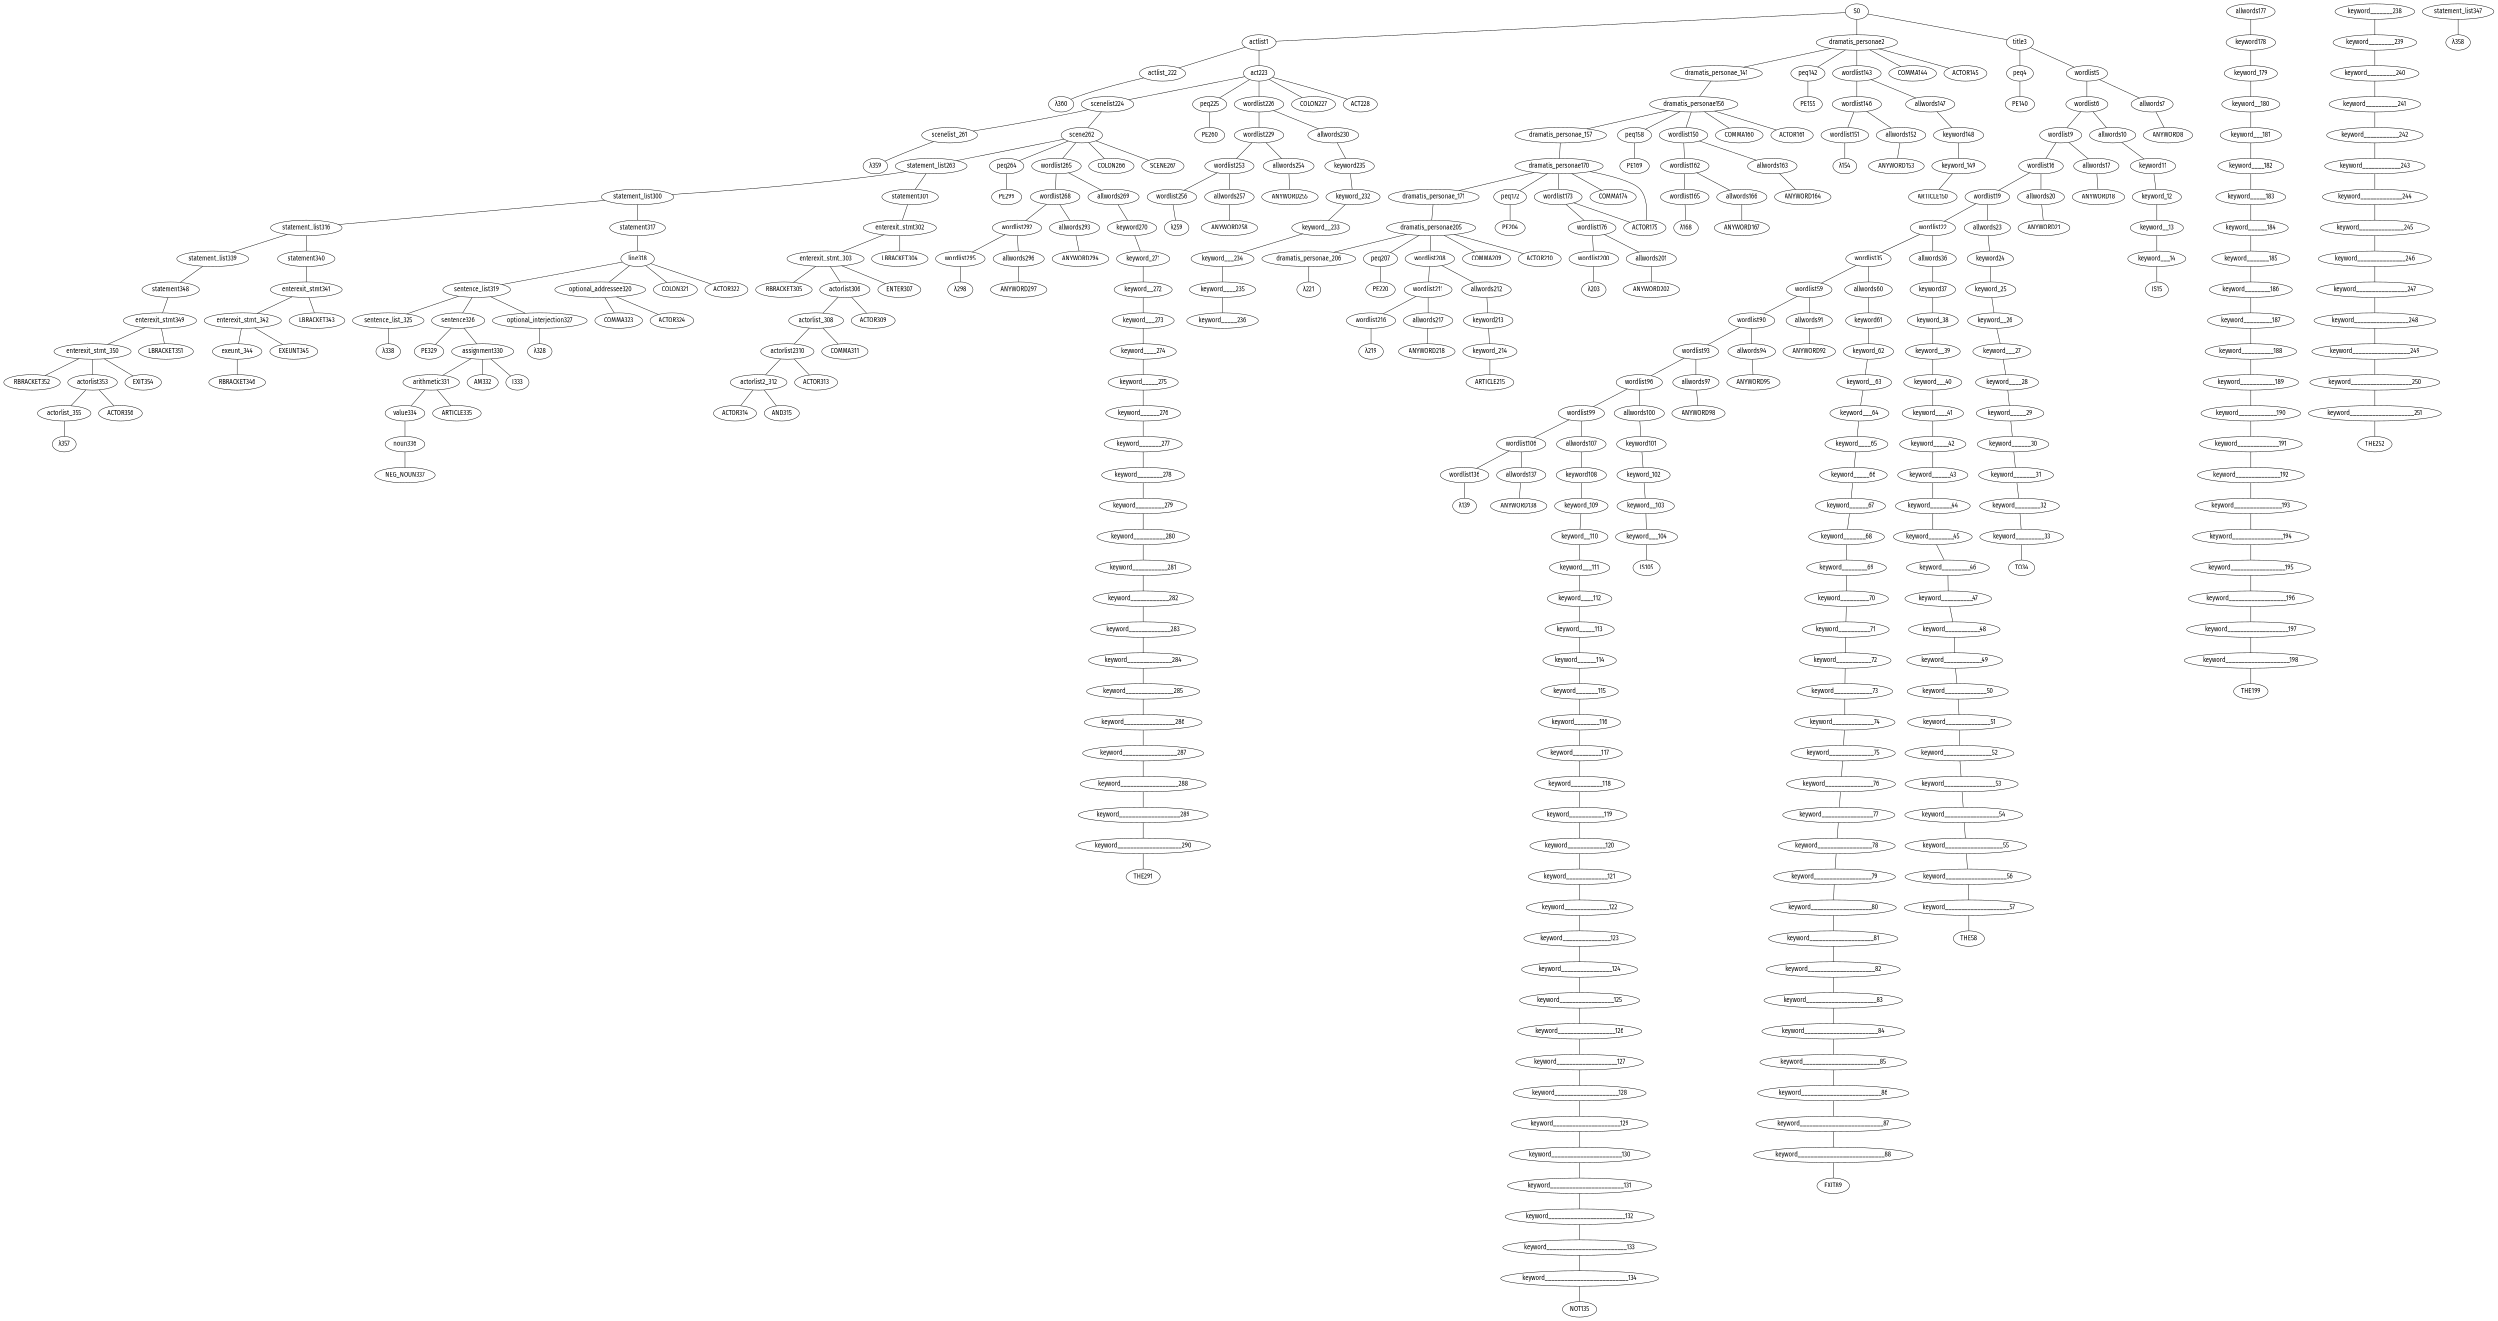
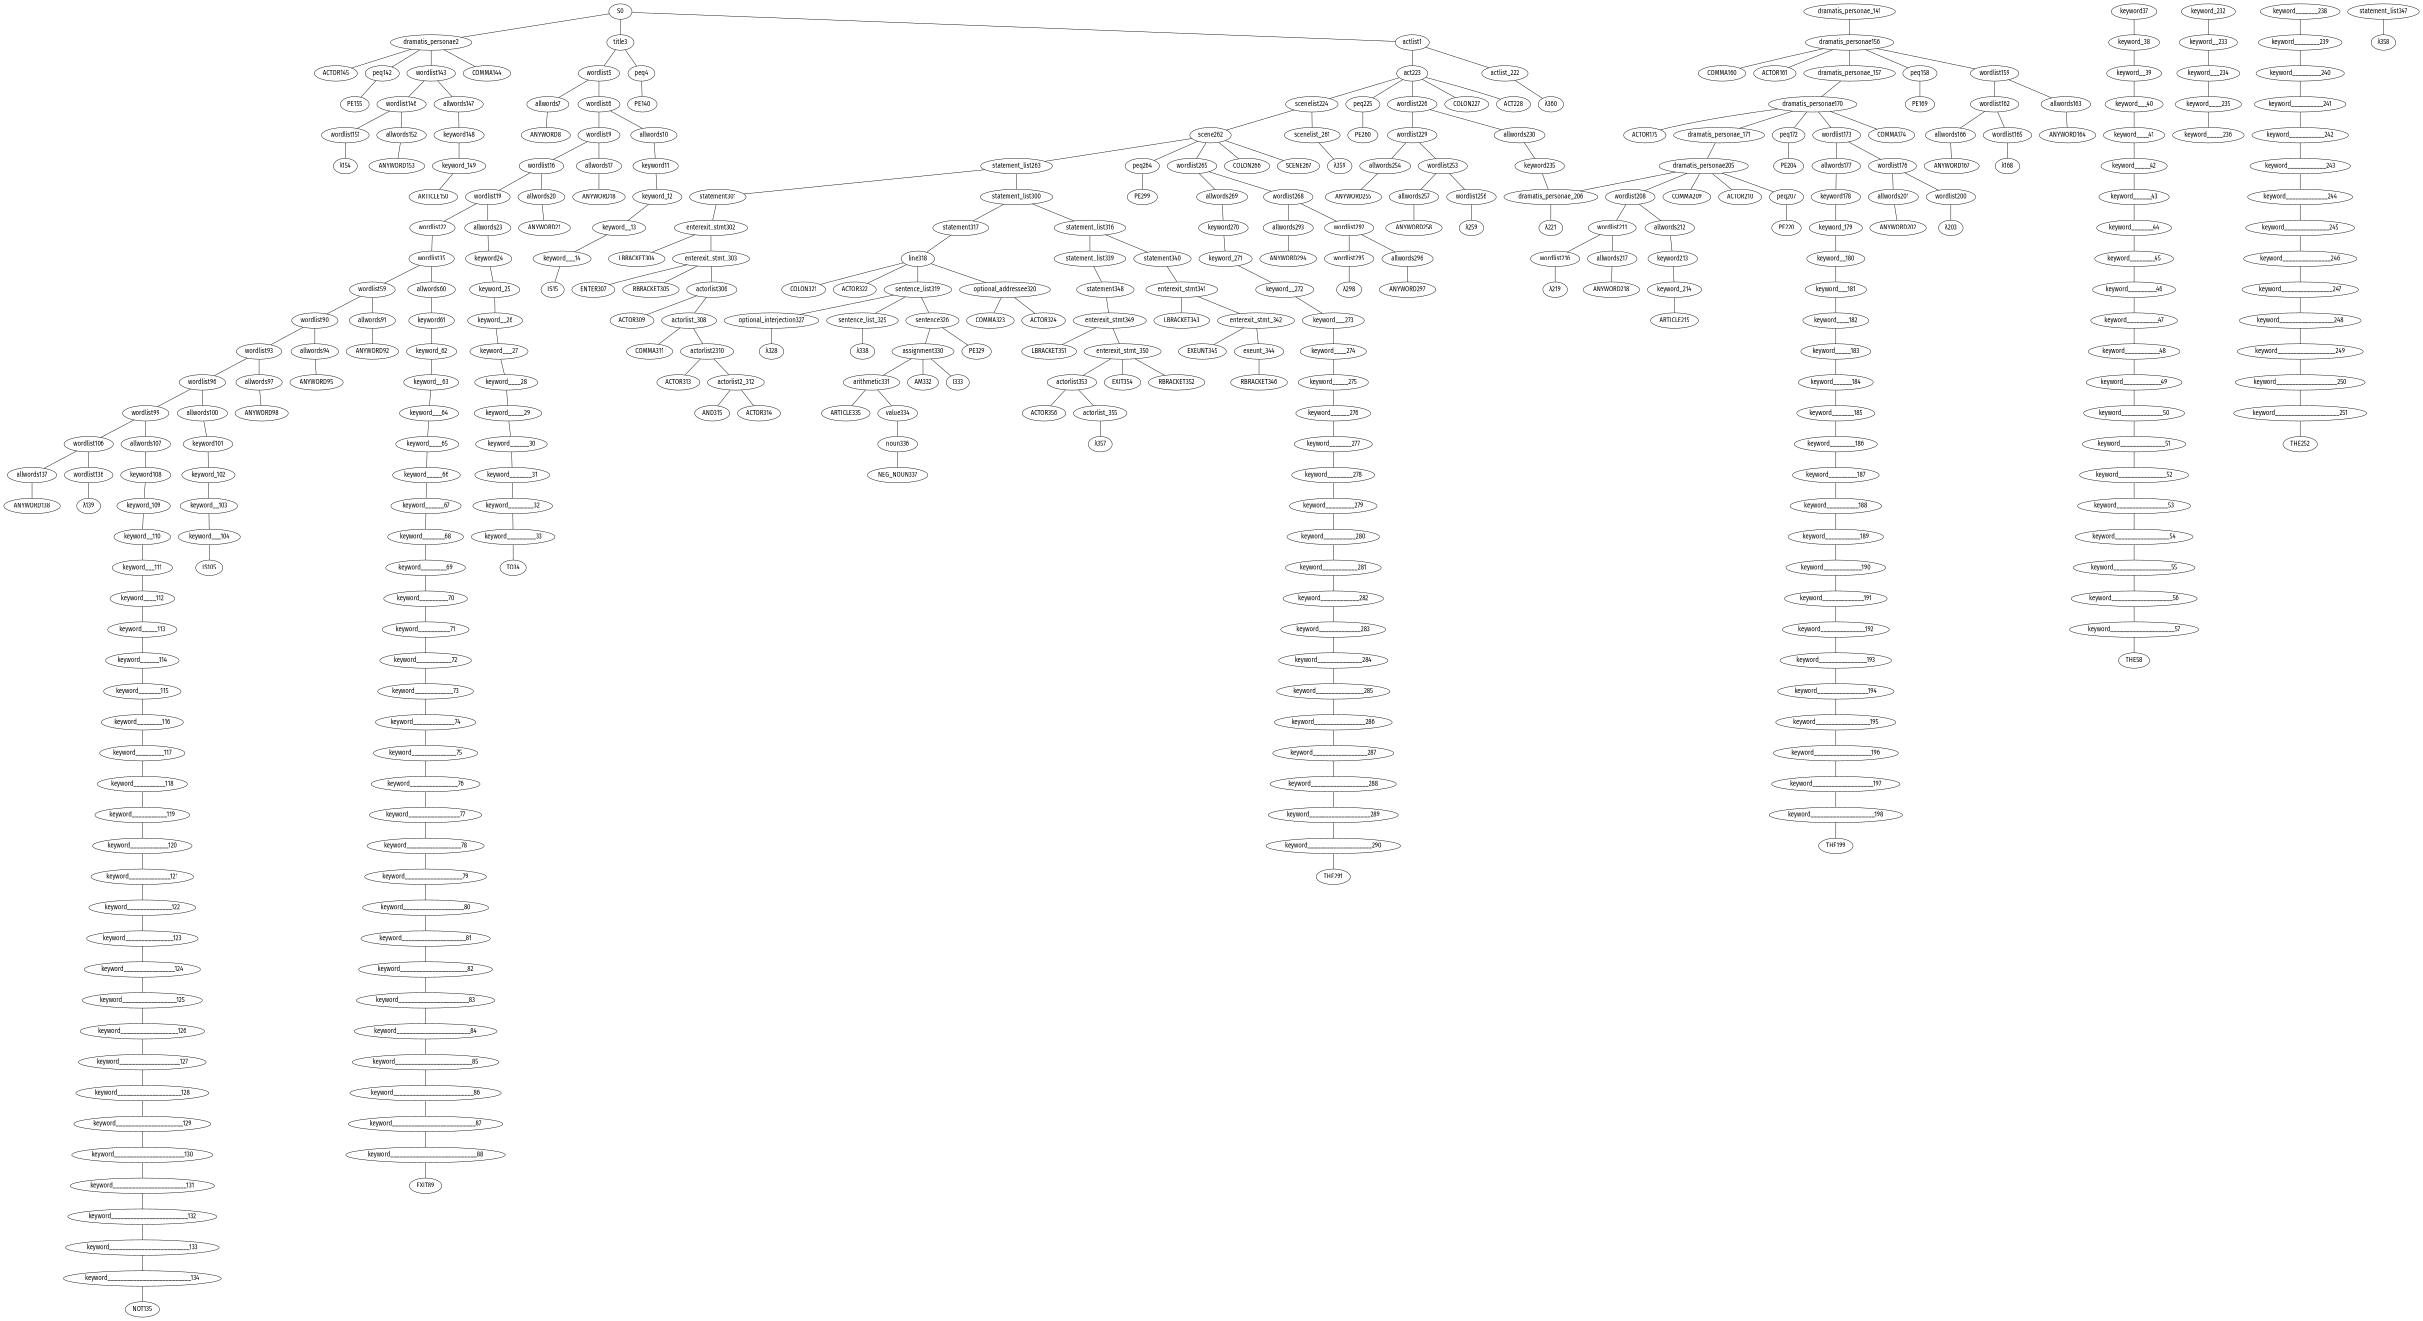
(1787, 58) -> none
(1683, 135) -> (1995, 73)
(1351, 182) -> (1545, 181)
(1602, 213) -> (1836, 151)
(1933, 259) -> none
